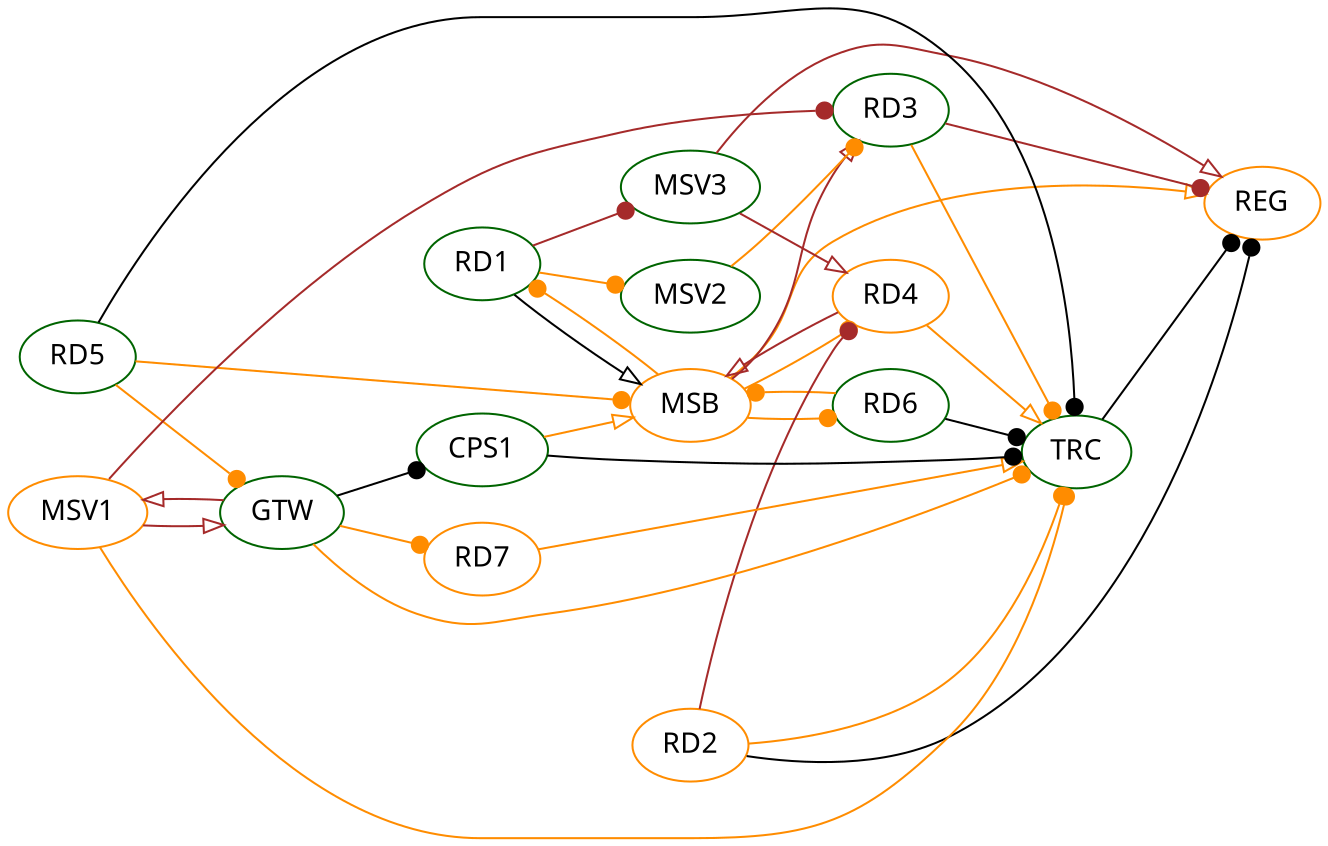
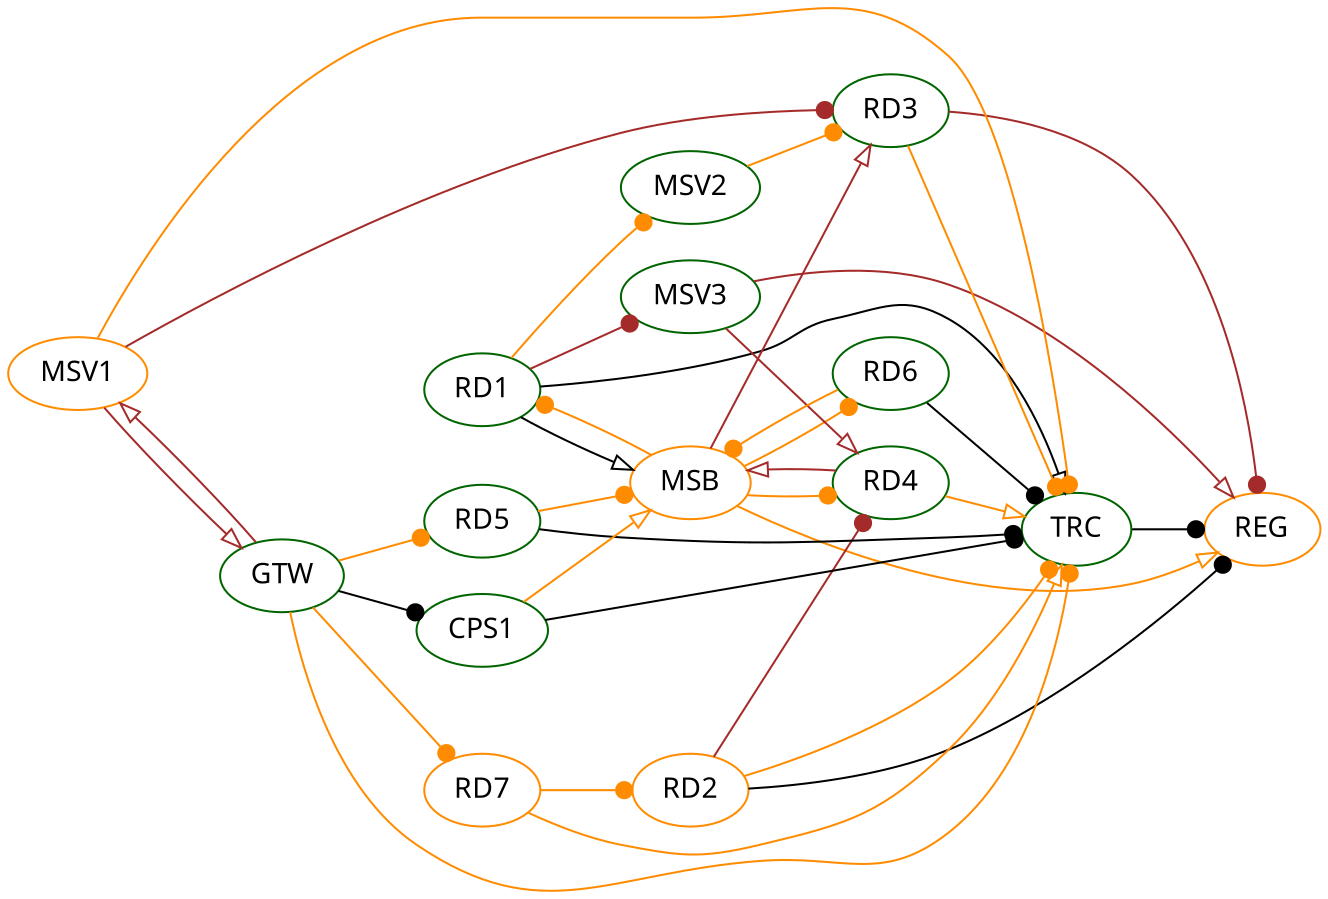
(891, 296) -> (891, 483)
none -> (838, 318)
(173, 429) -> (376, 550)
none -> (578, 790)
